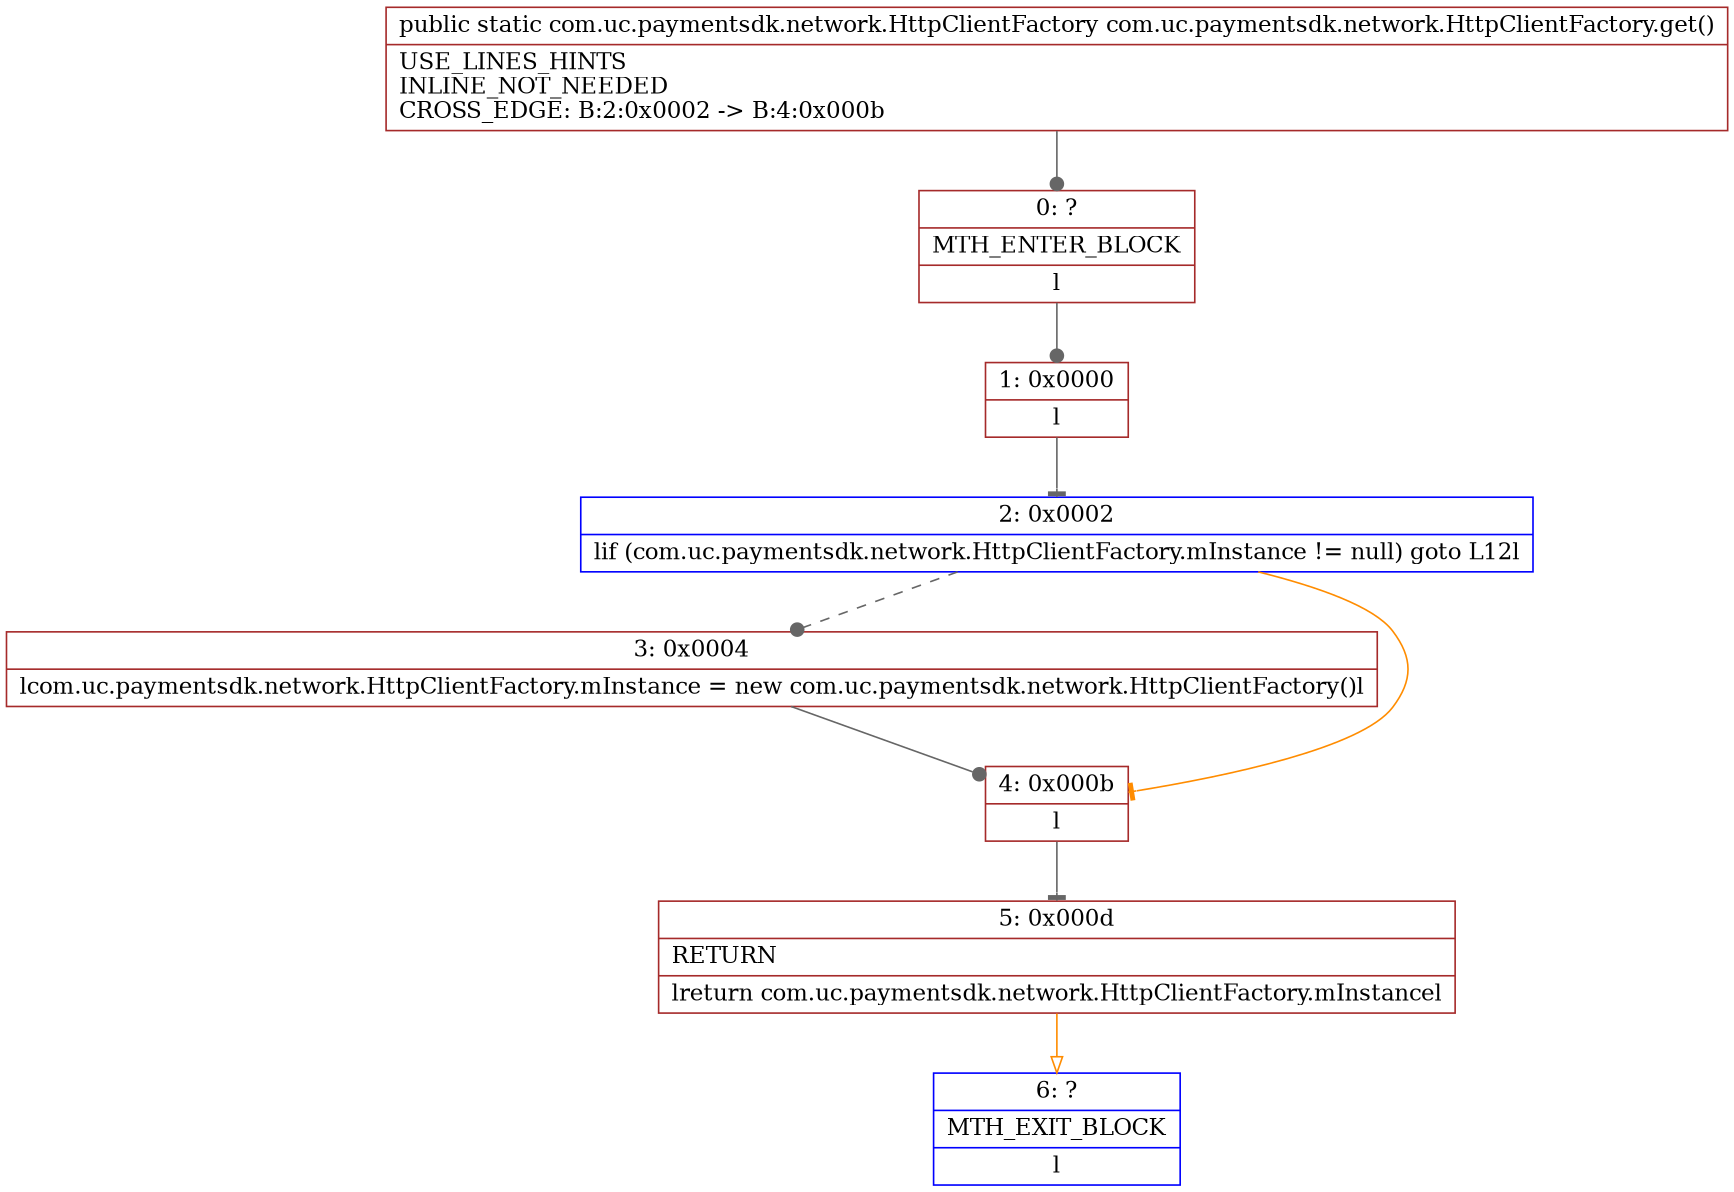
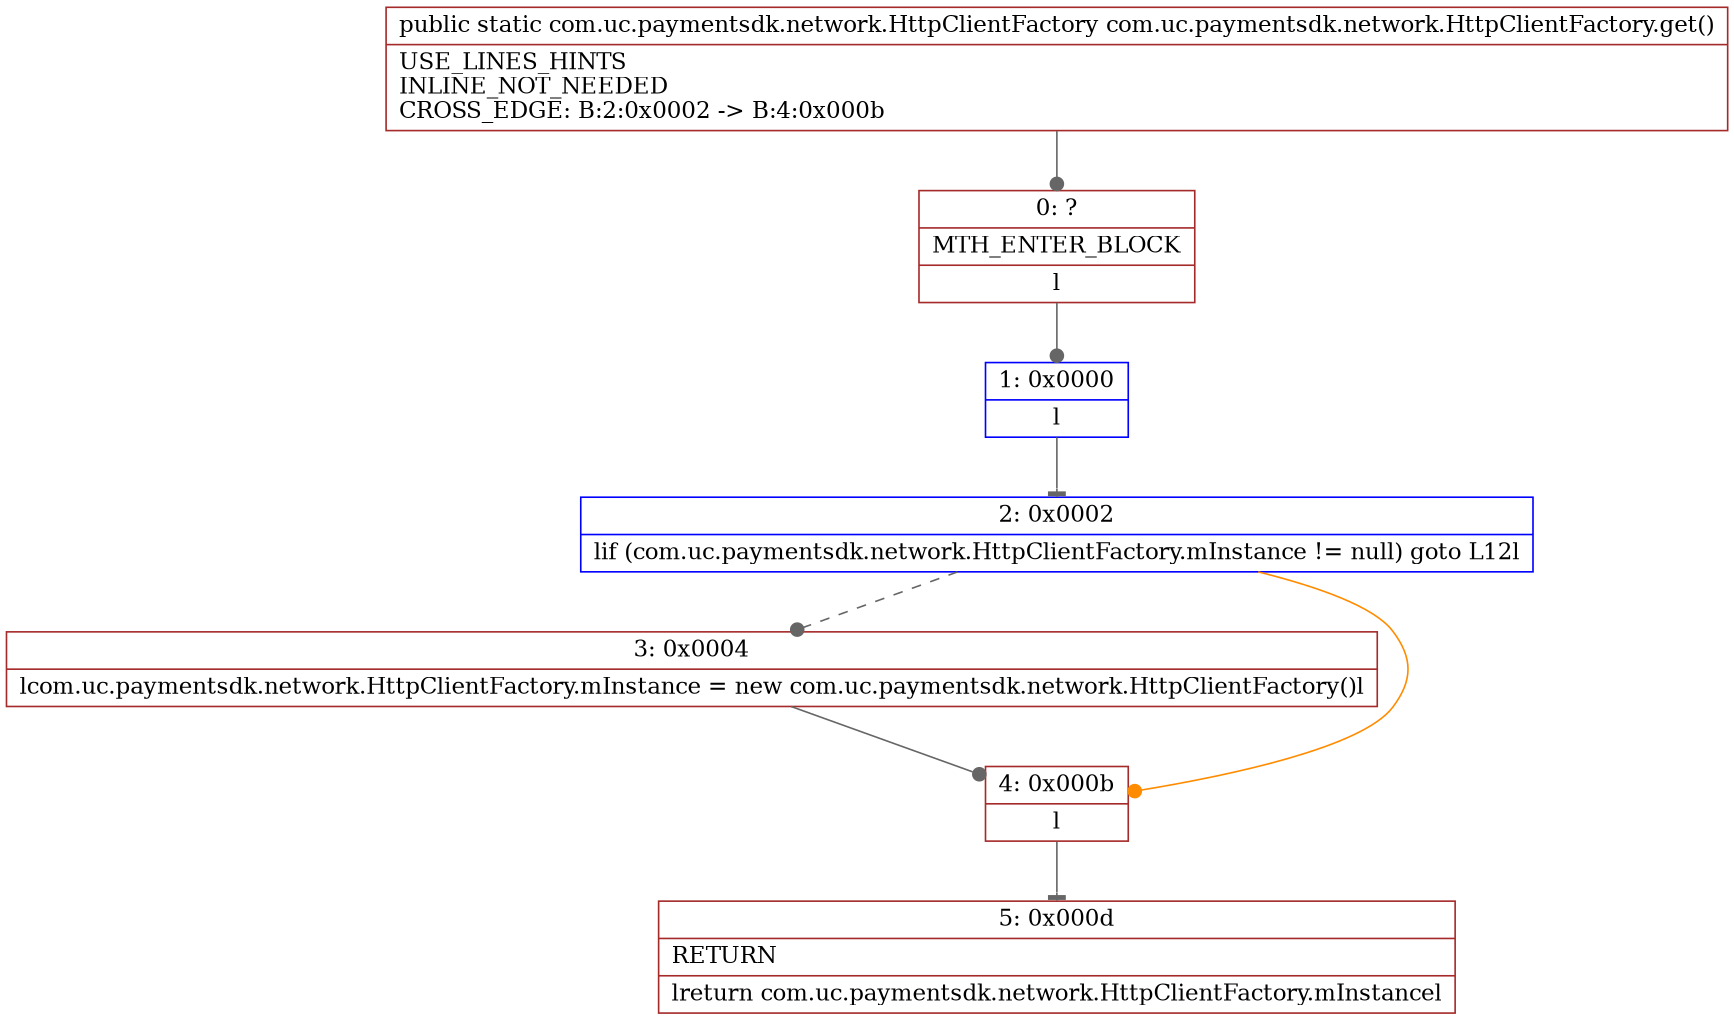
(1057, 400) -> (1057, 400)
(1378, 721) -> (1379, 719)
(1057, 1129) -> none
